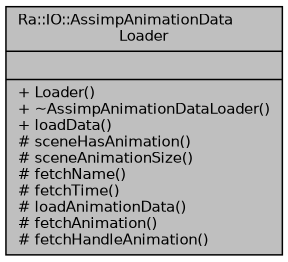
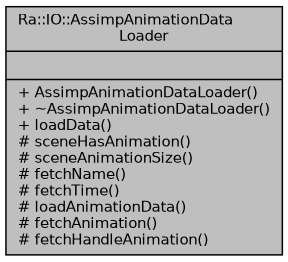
(56, 93) -> (138, 93)
